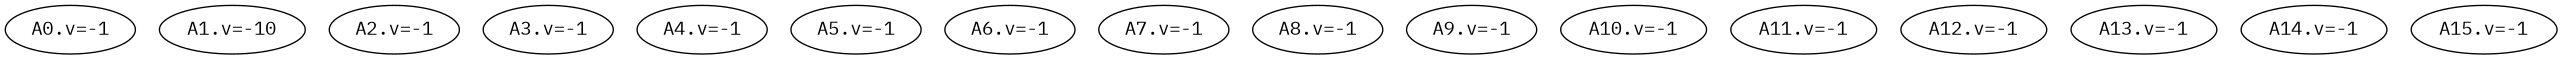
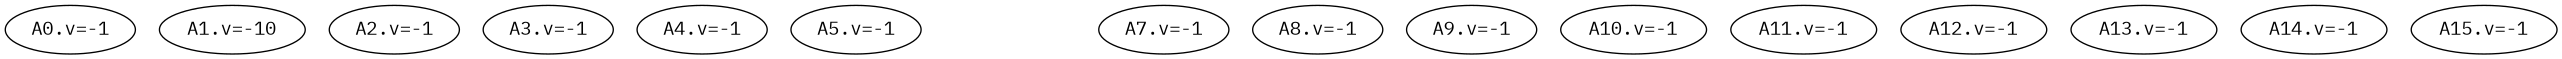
(1010, 30) -> none
